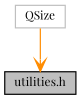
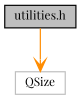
(40, 44) -> (40, 44)
